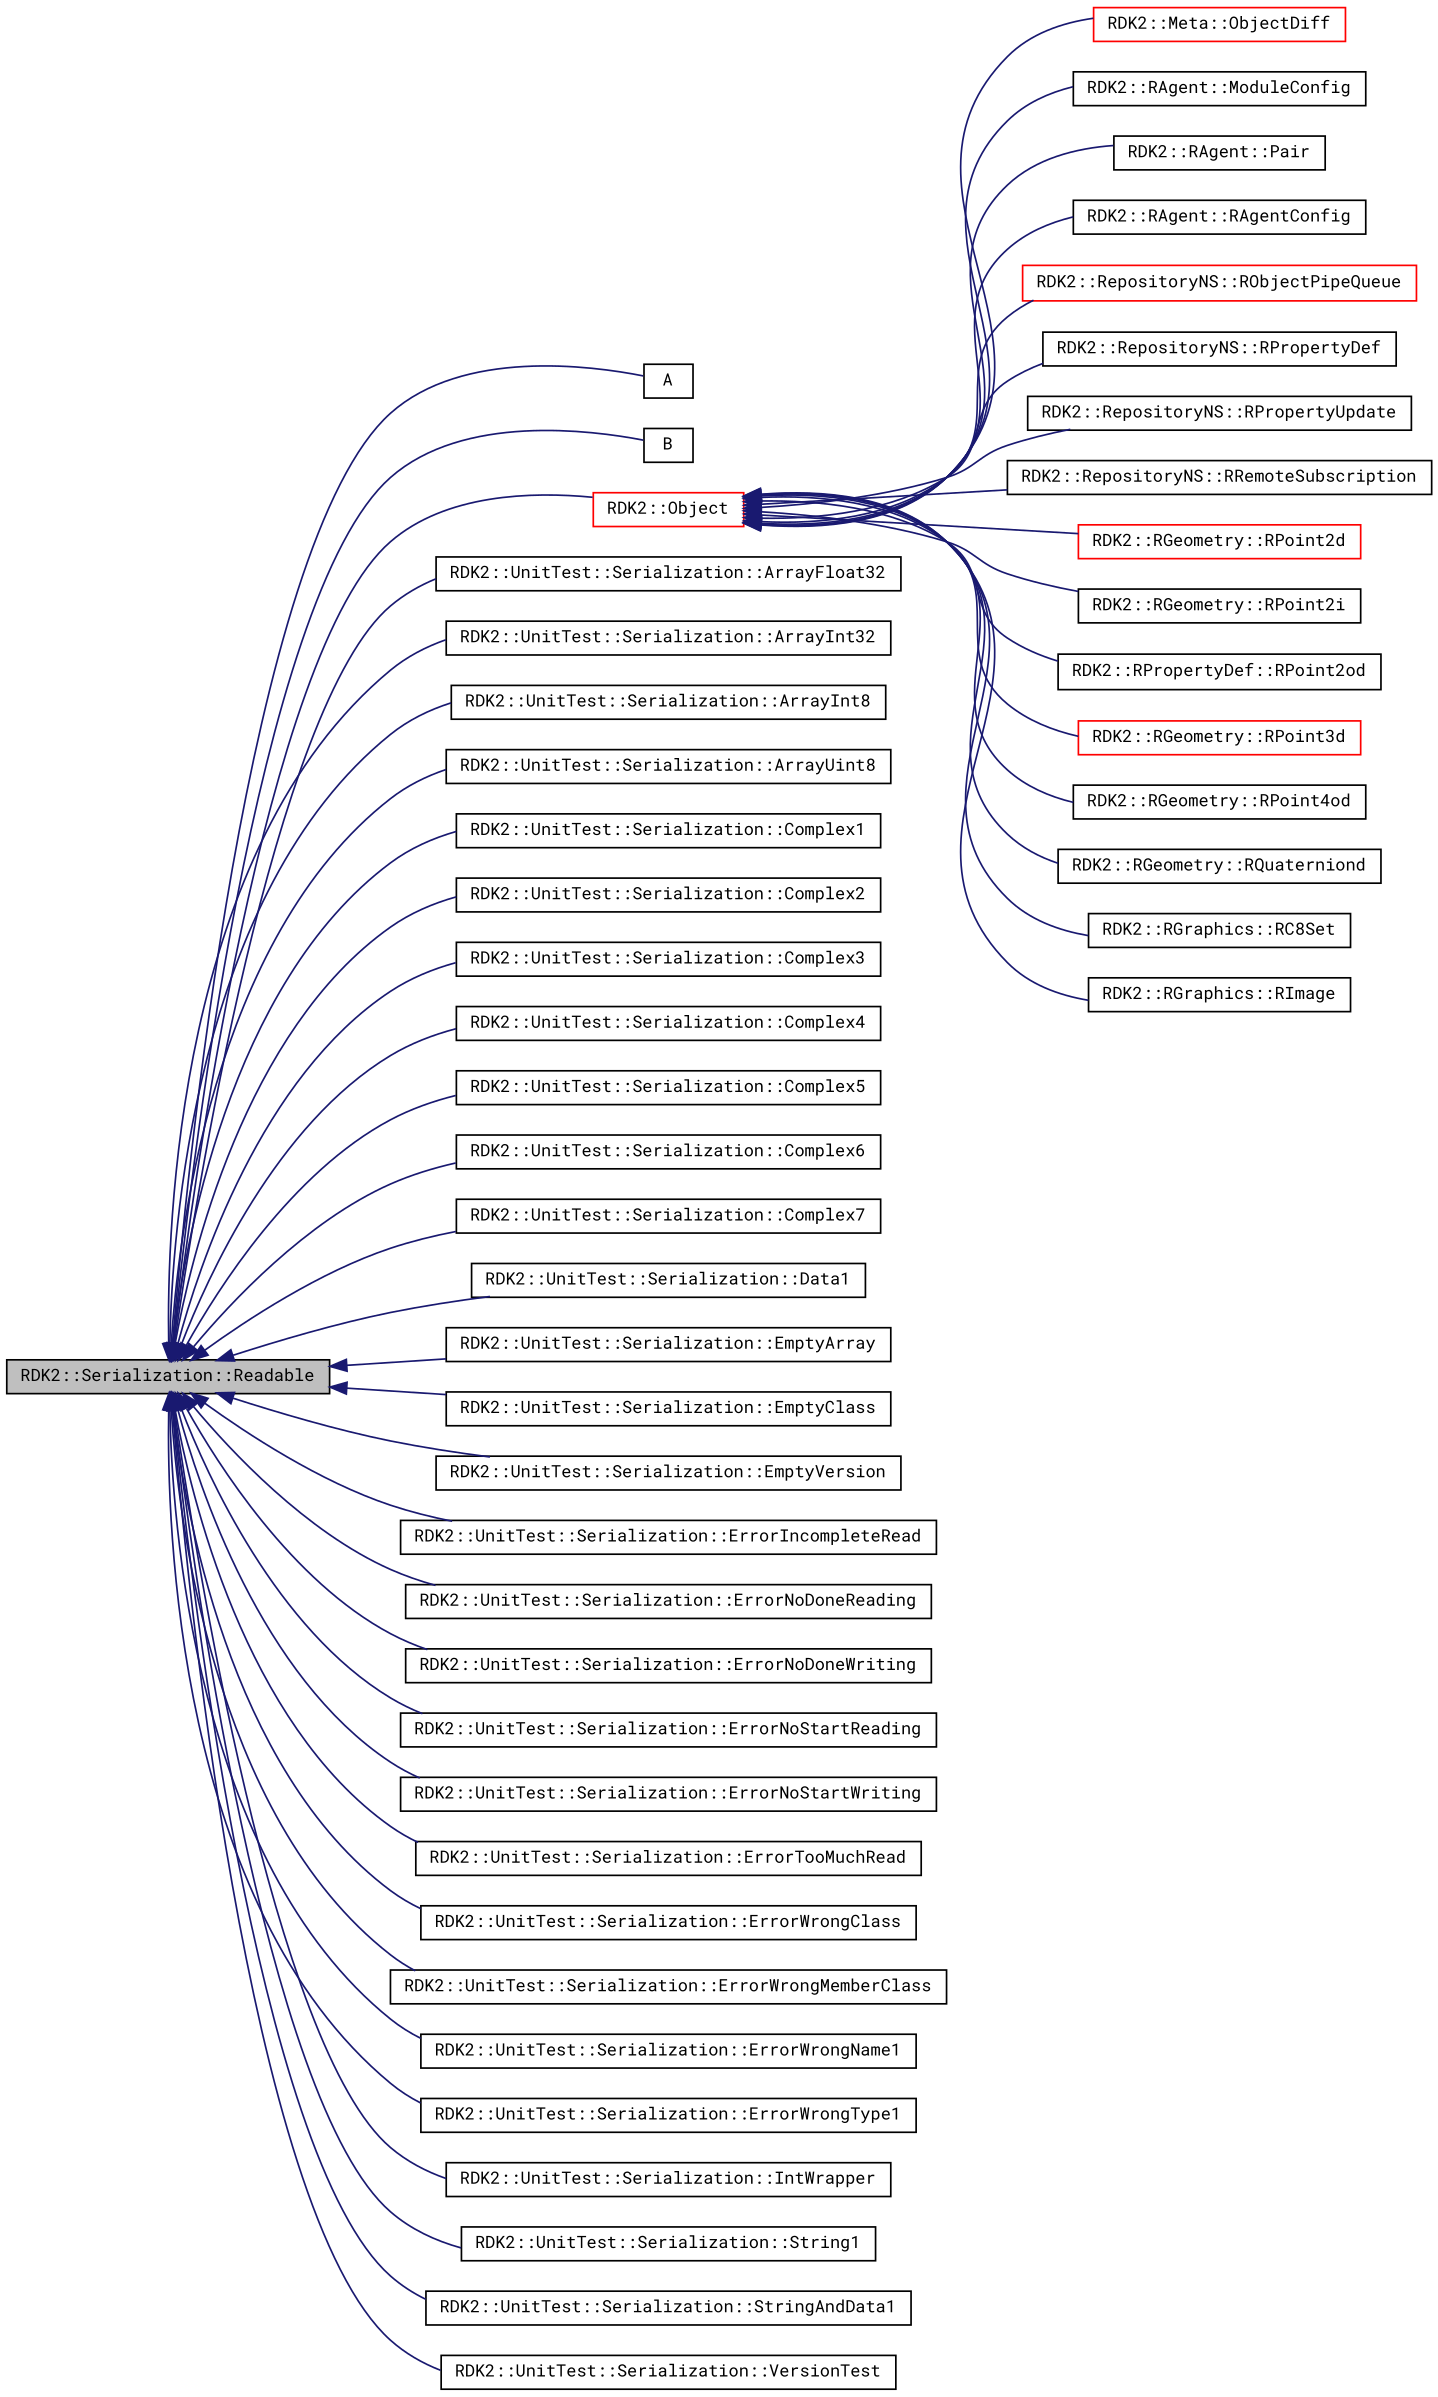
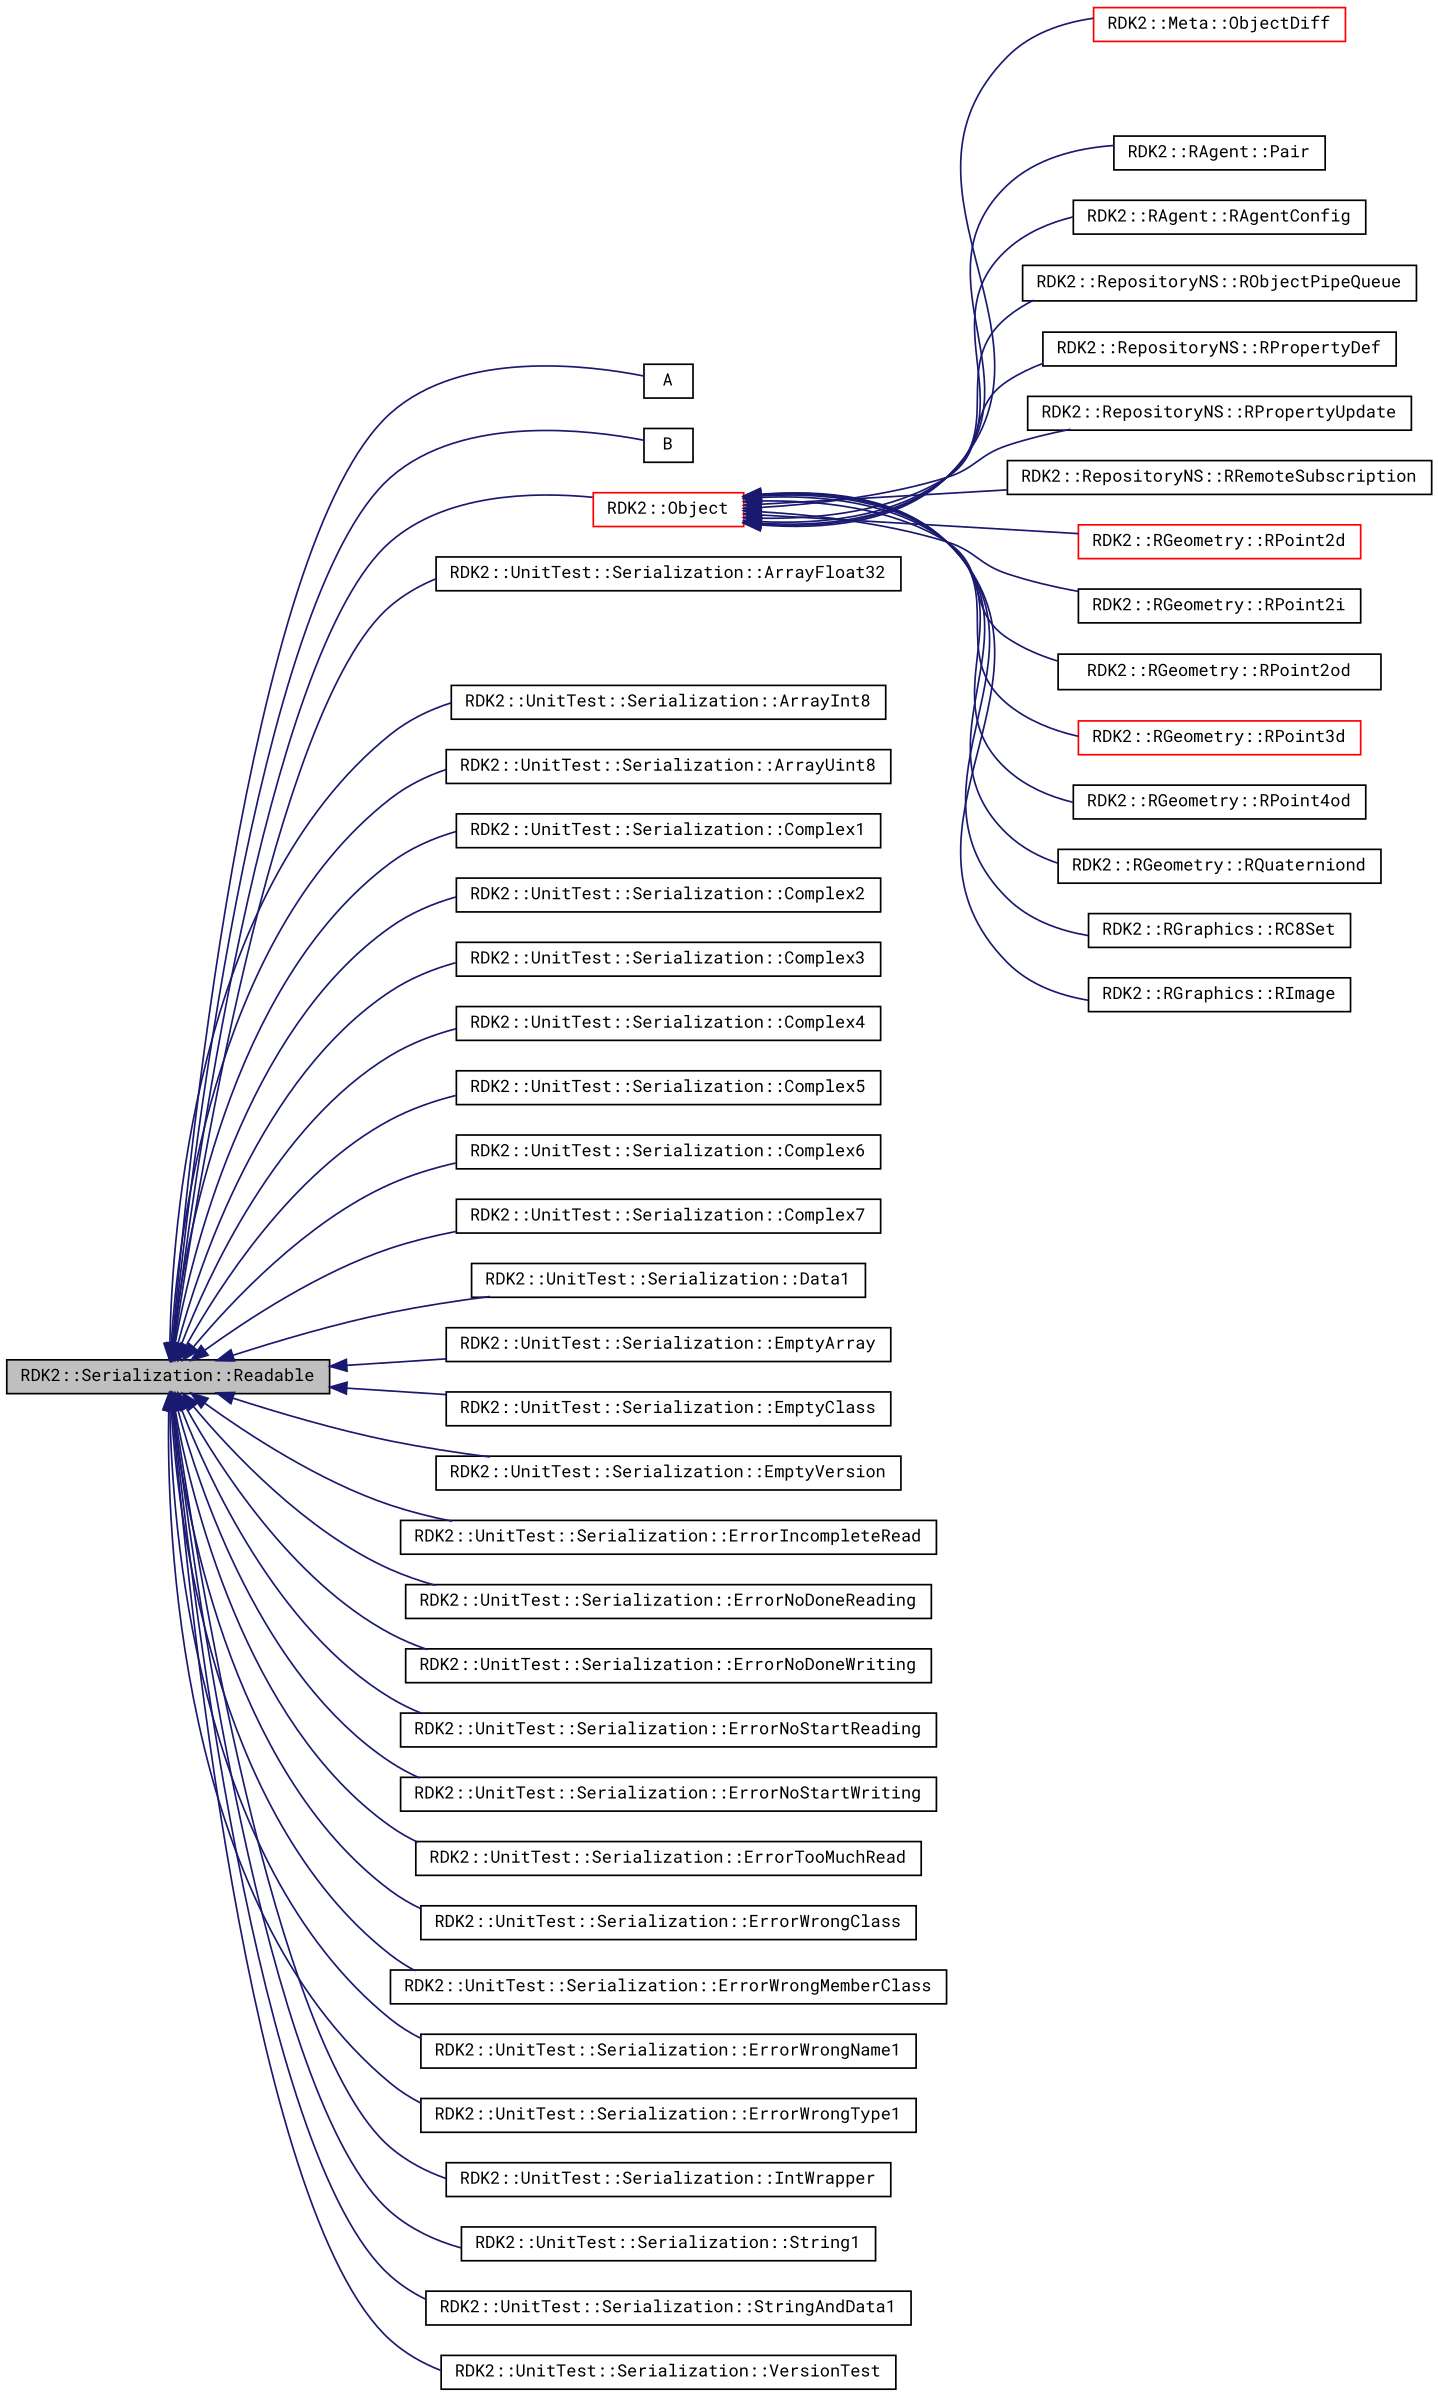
(1220, 89) -> none
(1220, 283) -> (1220, 283)
(669, 638) -> none
(1220, 672) -> (1220, 672)
